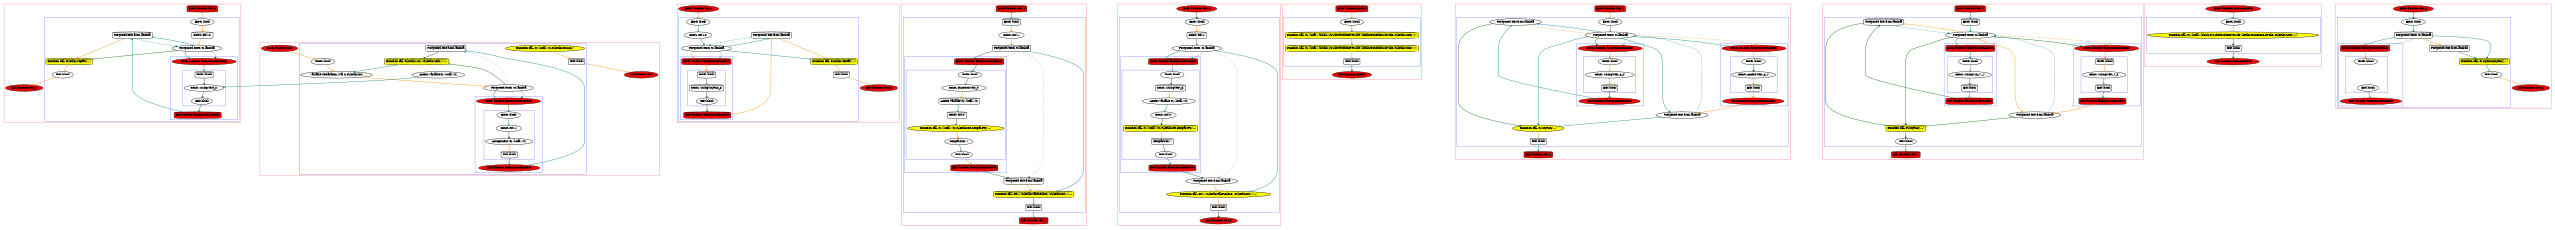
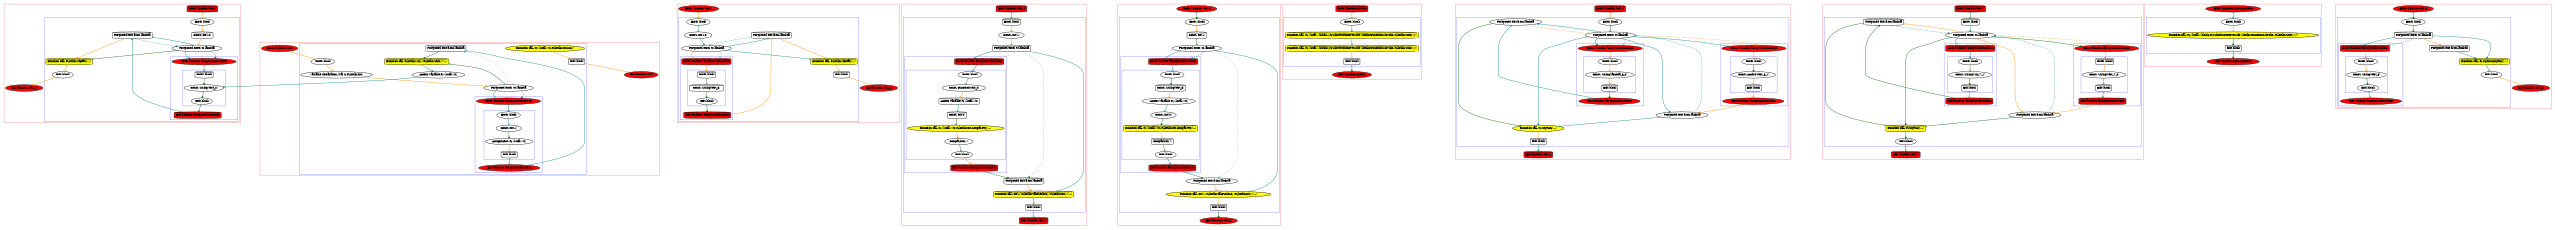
(376, 68) -> (427, 68)
(1610, 75) -> (1610, 75)
none -> (2366, 75)
(707, 88) -> (707, 88)
